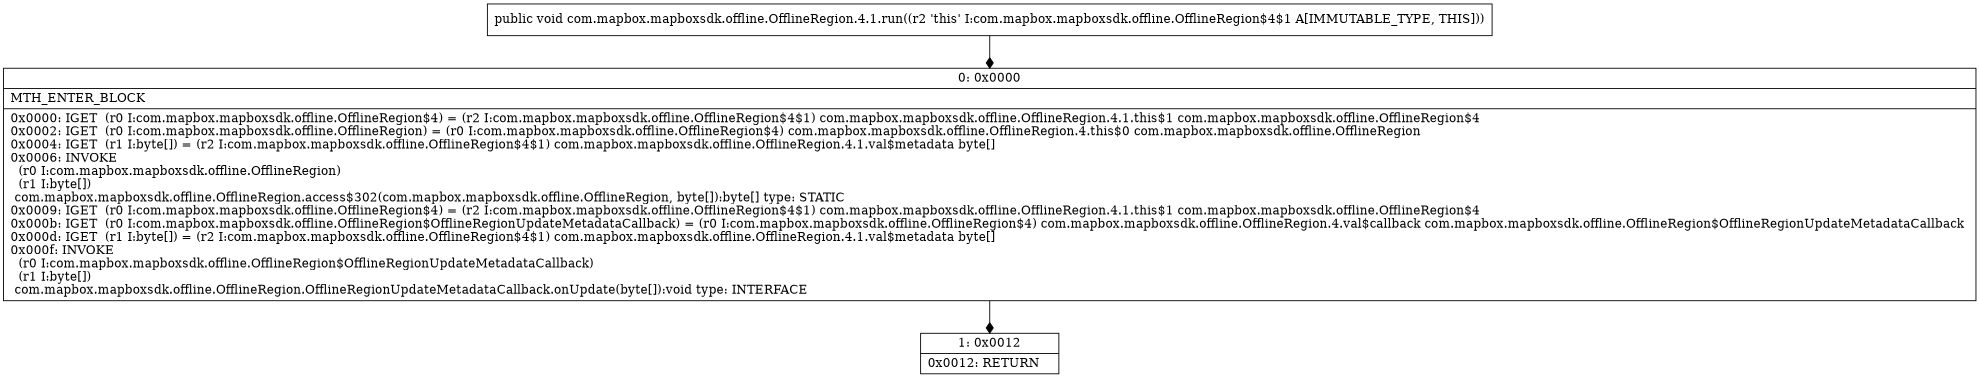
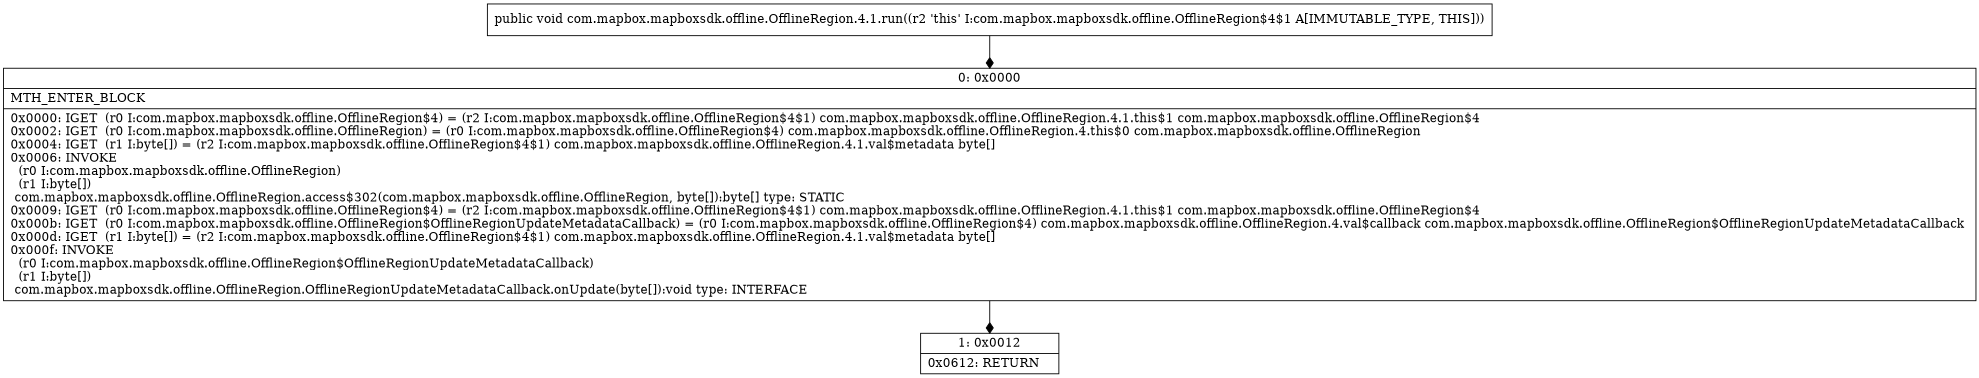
(990, 363) -> (990, 363)
